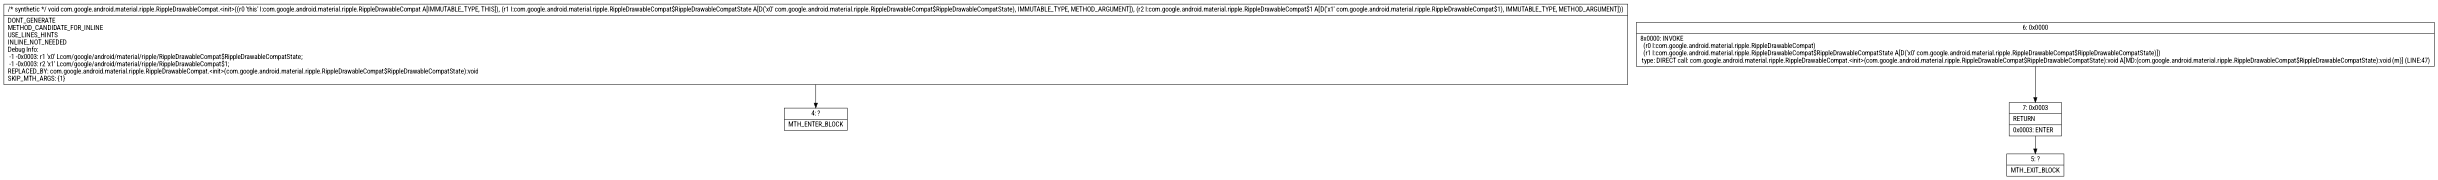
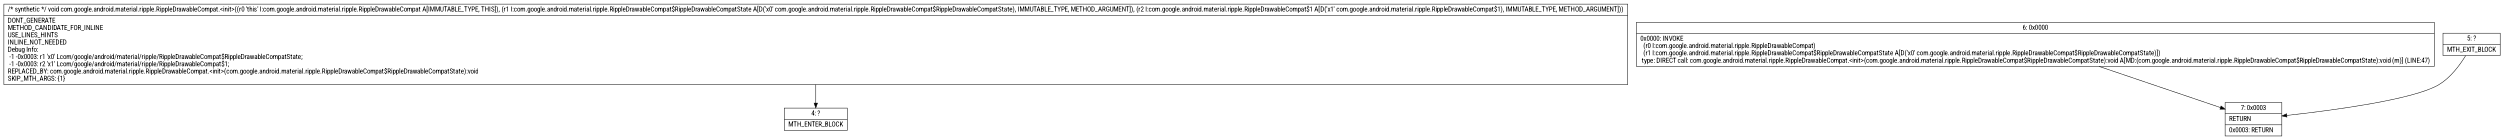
(1663, 39) -> (1663, 39)
(2035, 130) -> (2253, 130)
(2035, 142) -> (2384, 101)
